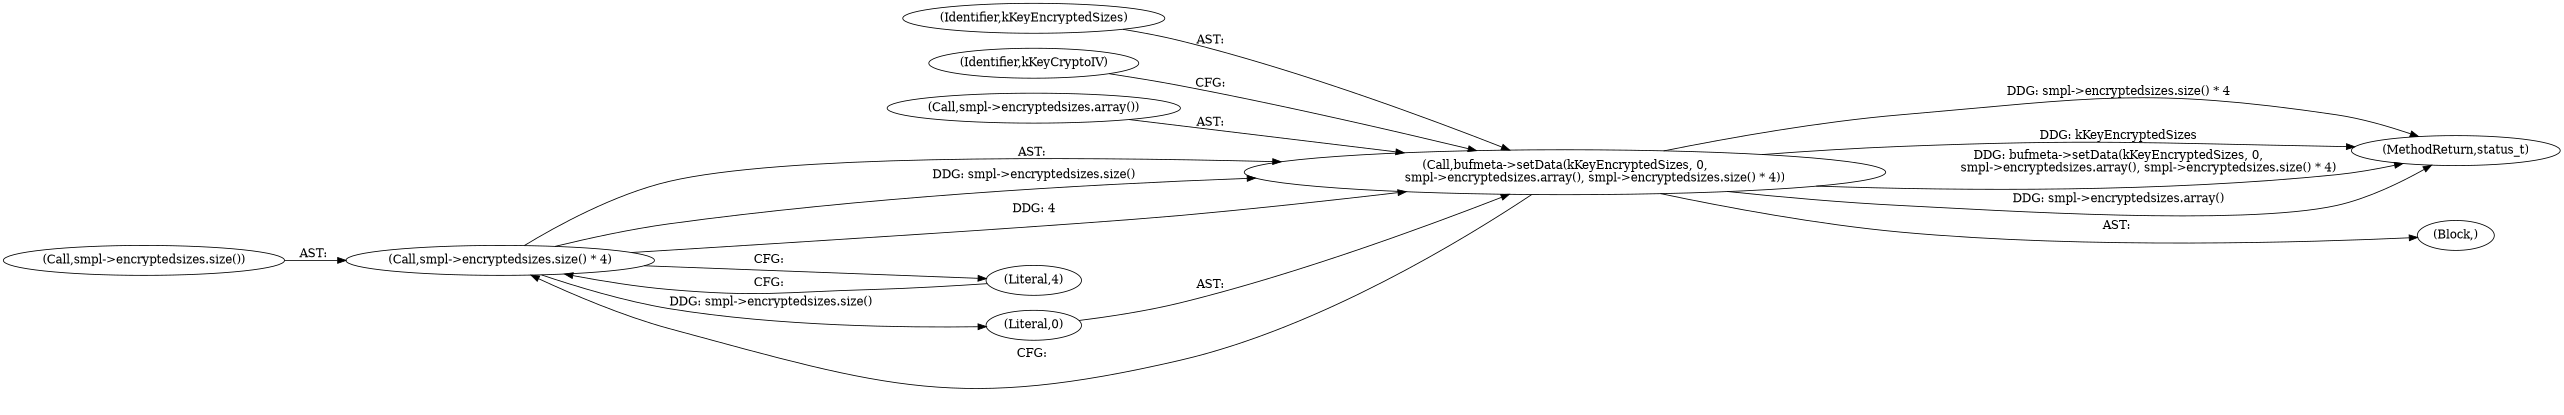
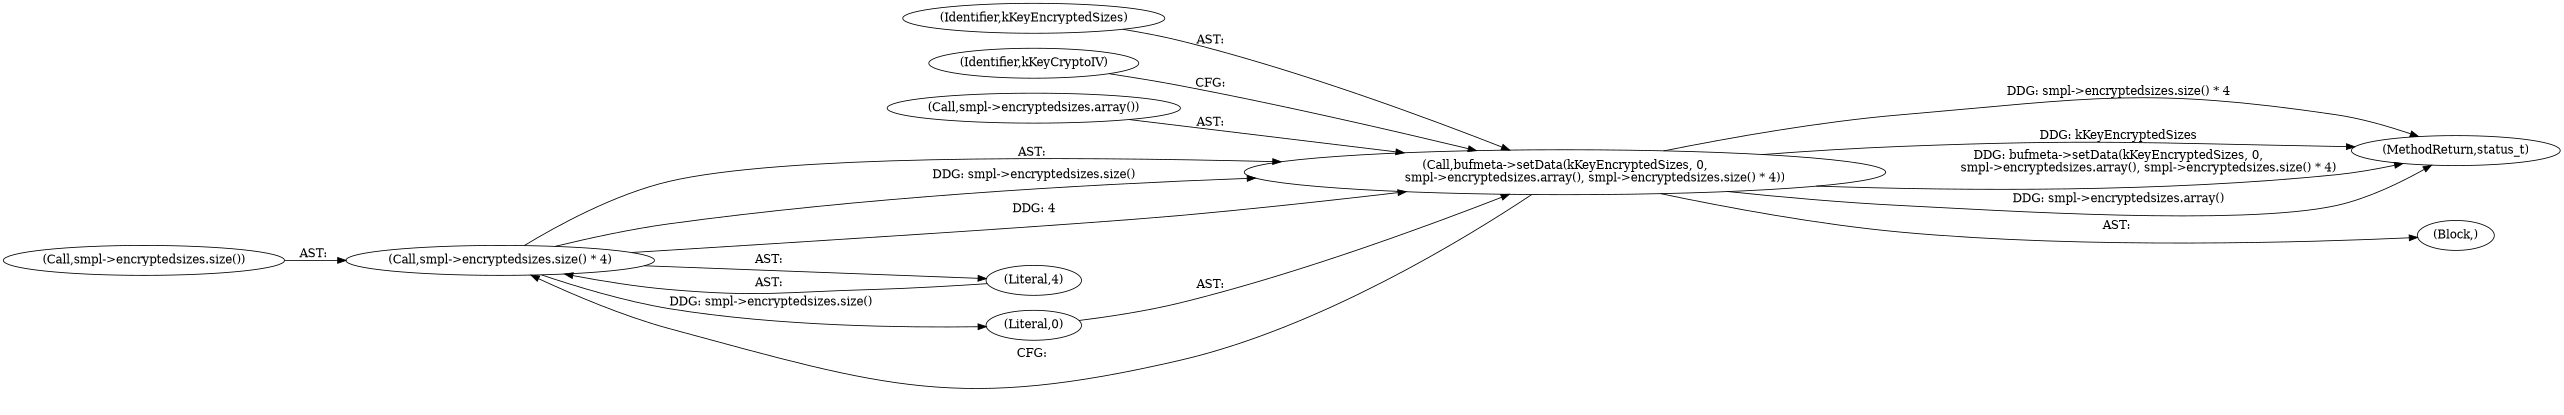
(771, 260) -> (771, 260)
(771, 283) -> (771, 283)
